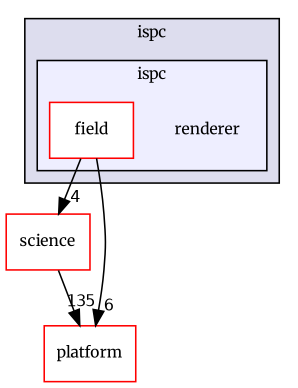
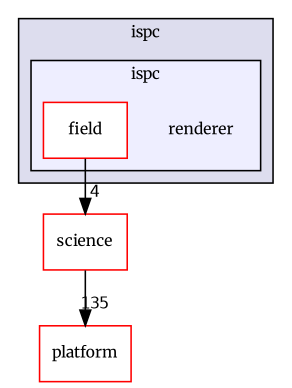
(105, 234) -> none
